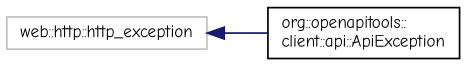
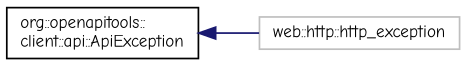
(246, 33) -> (238, 33)
